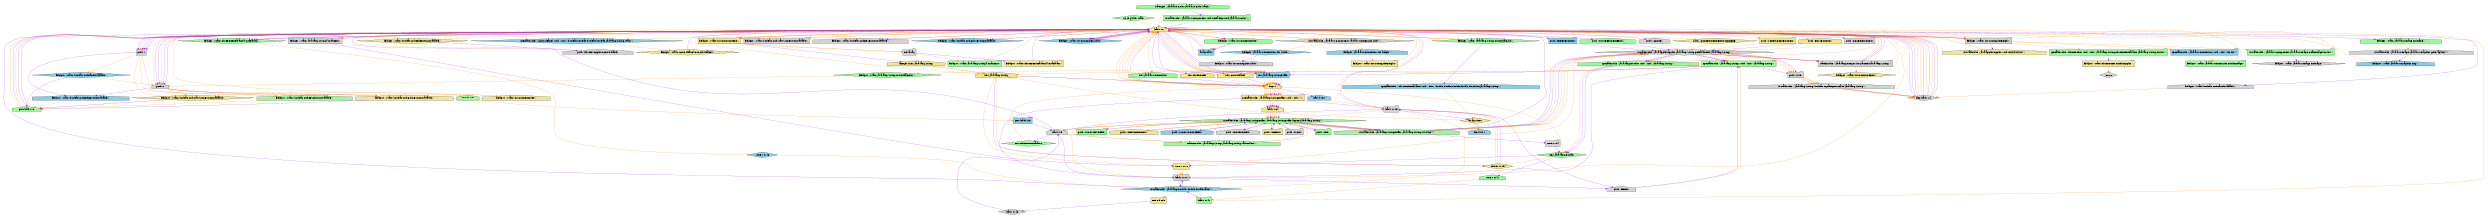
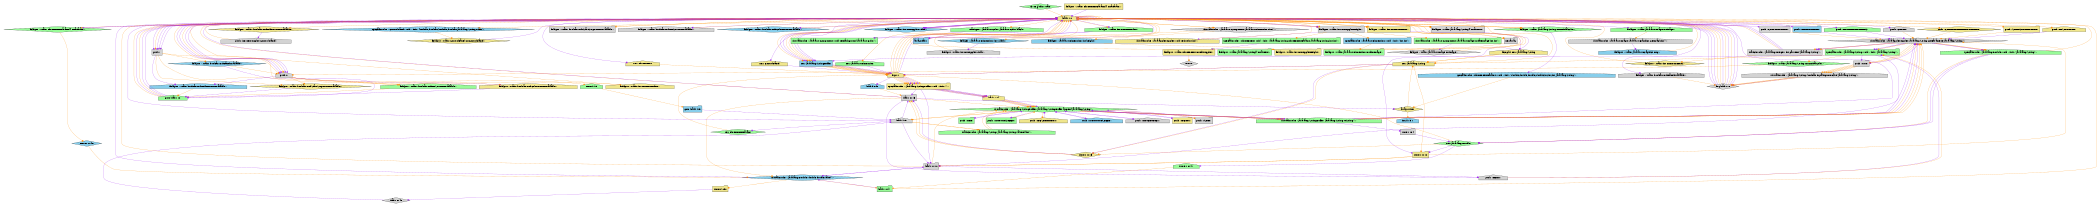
(1162, 15) -> (1035, 23)
(959, 57) -> none
